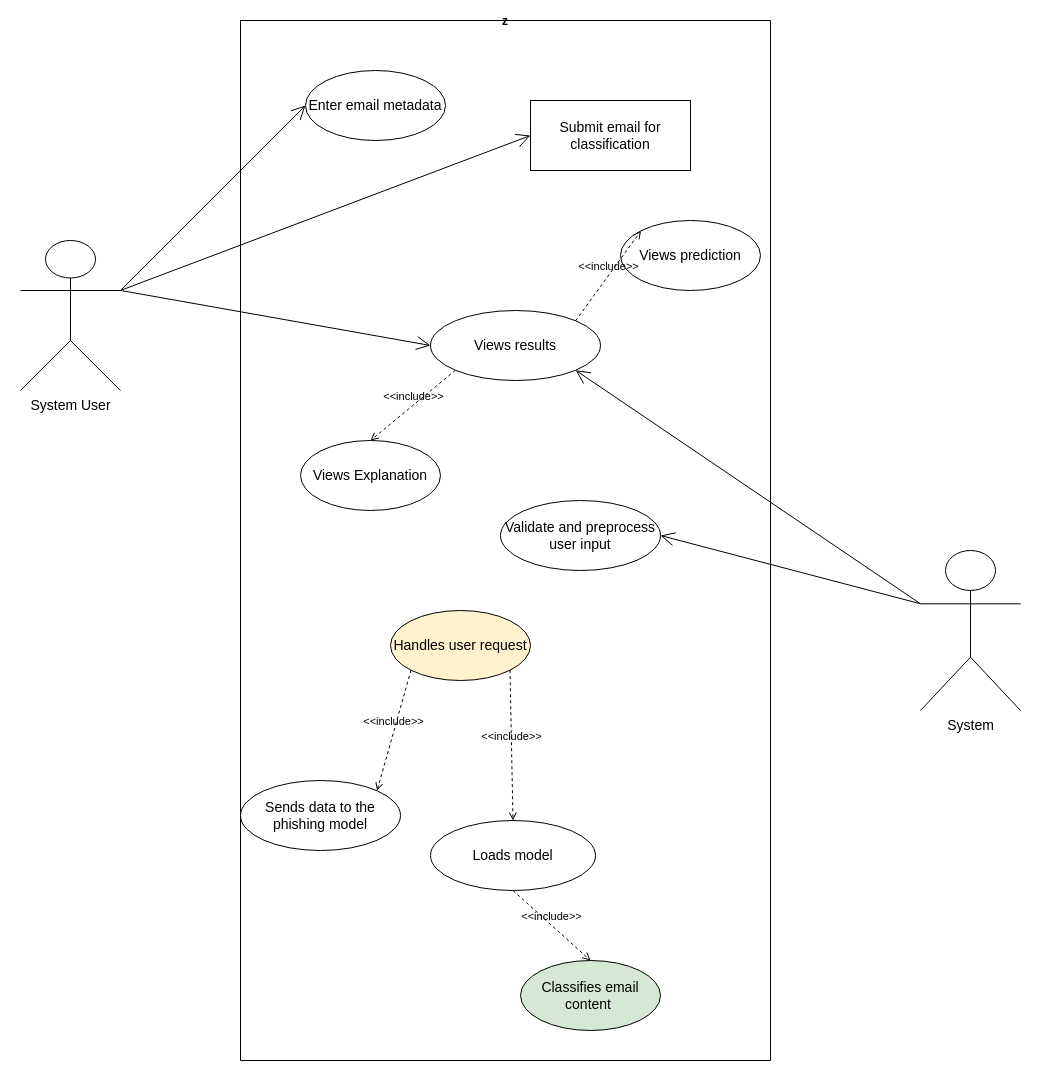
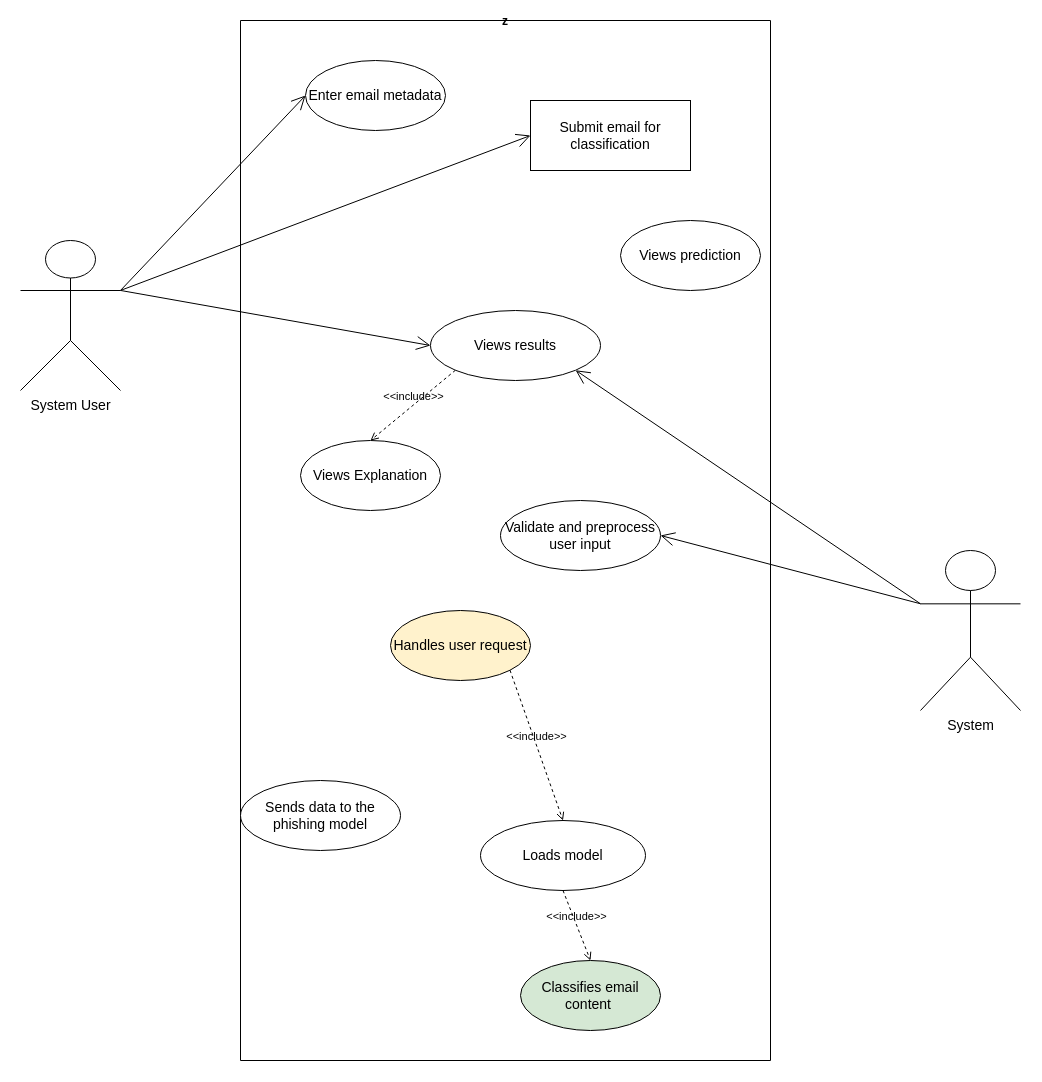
(376, 106) -> (376, 96)
(607, 277) -> none
(394, 729) -> none
(513, 856) -> (563, 856)
